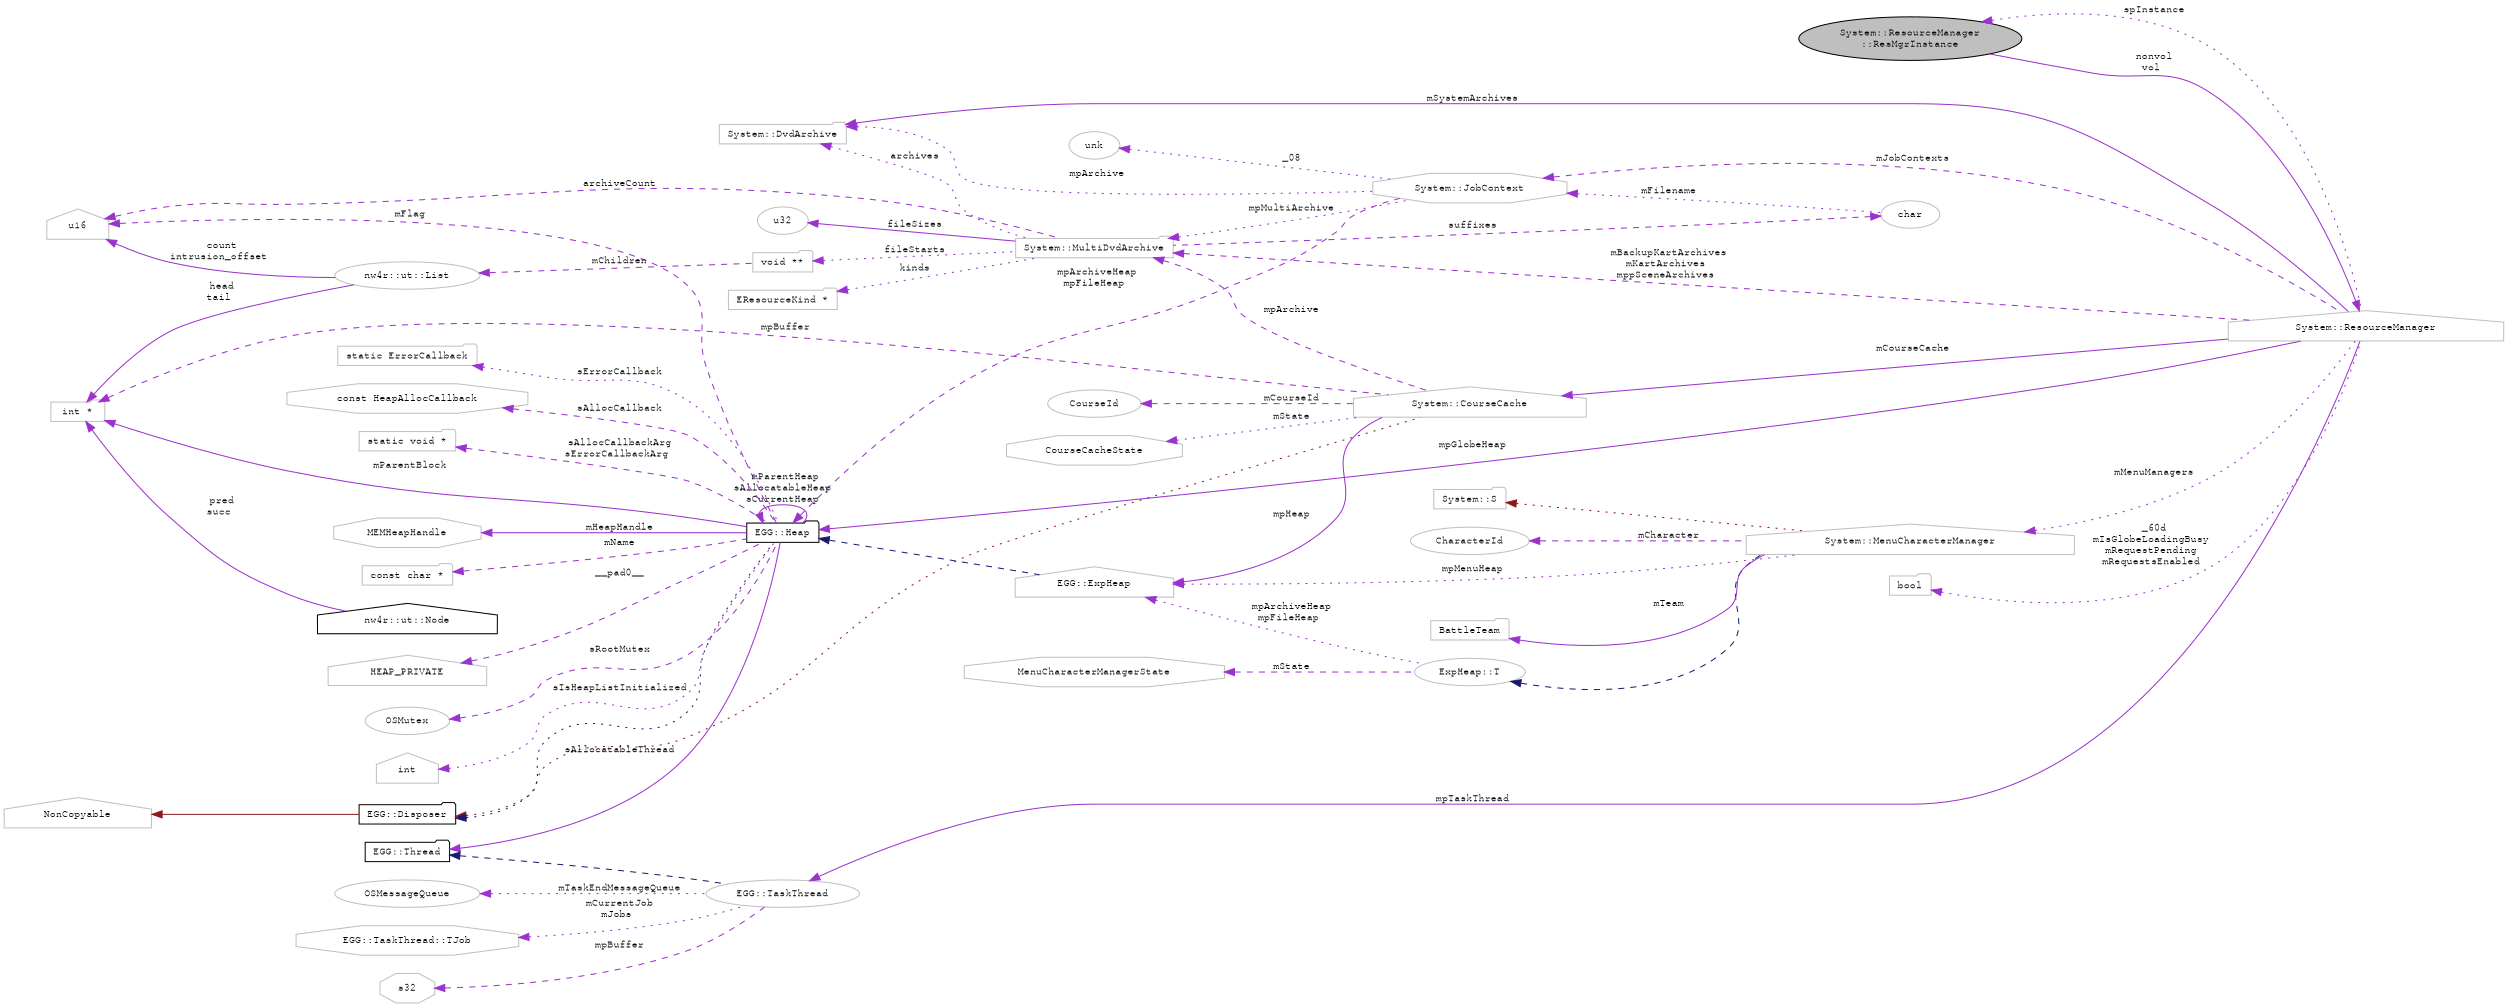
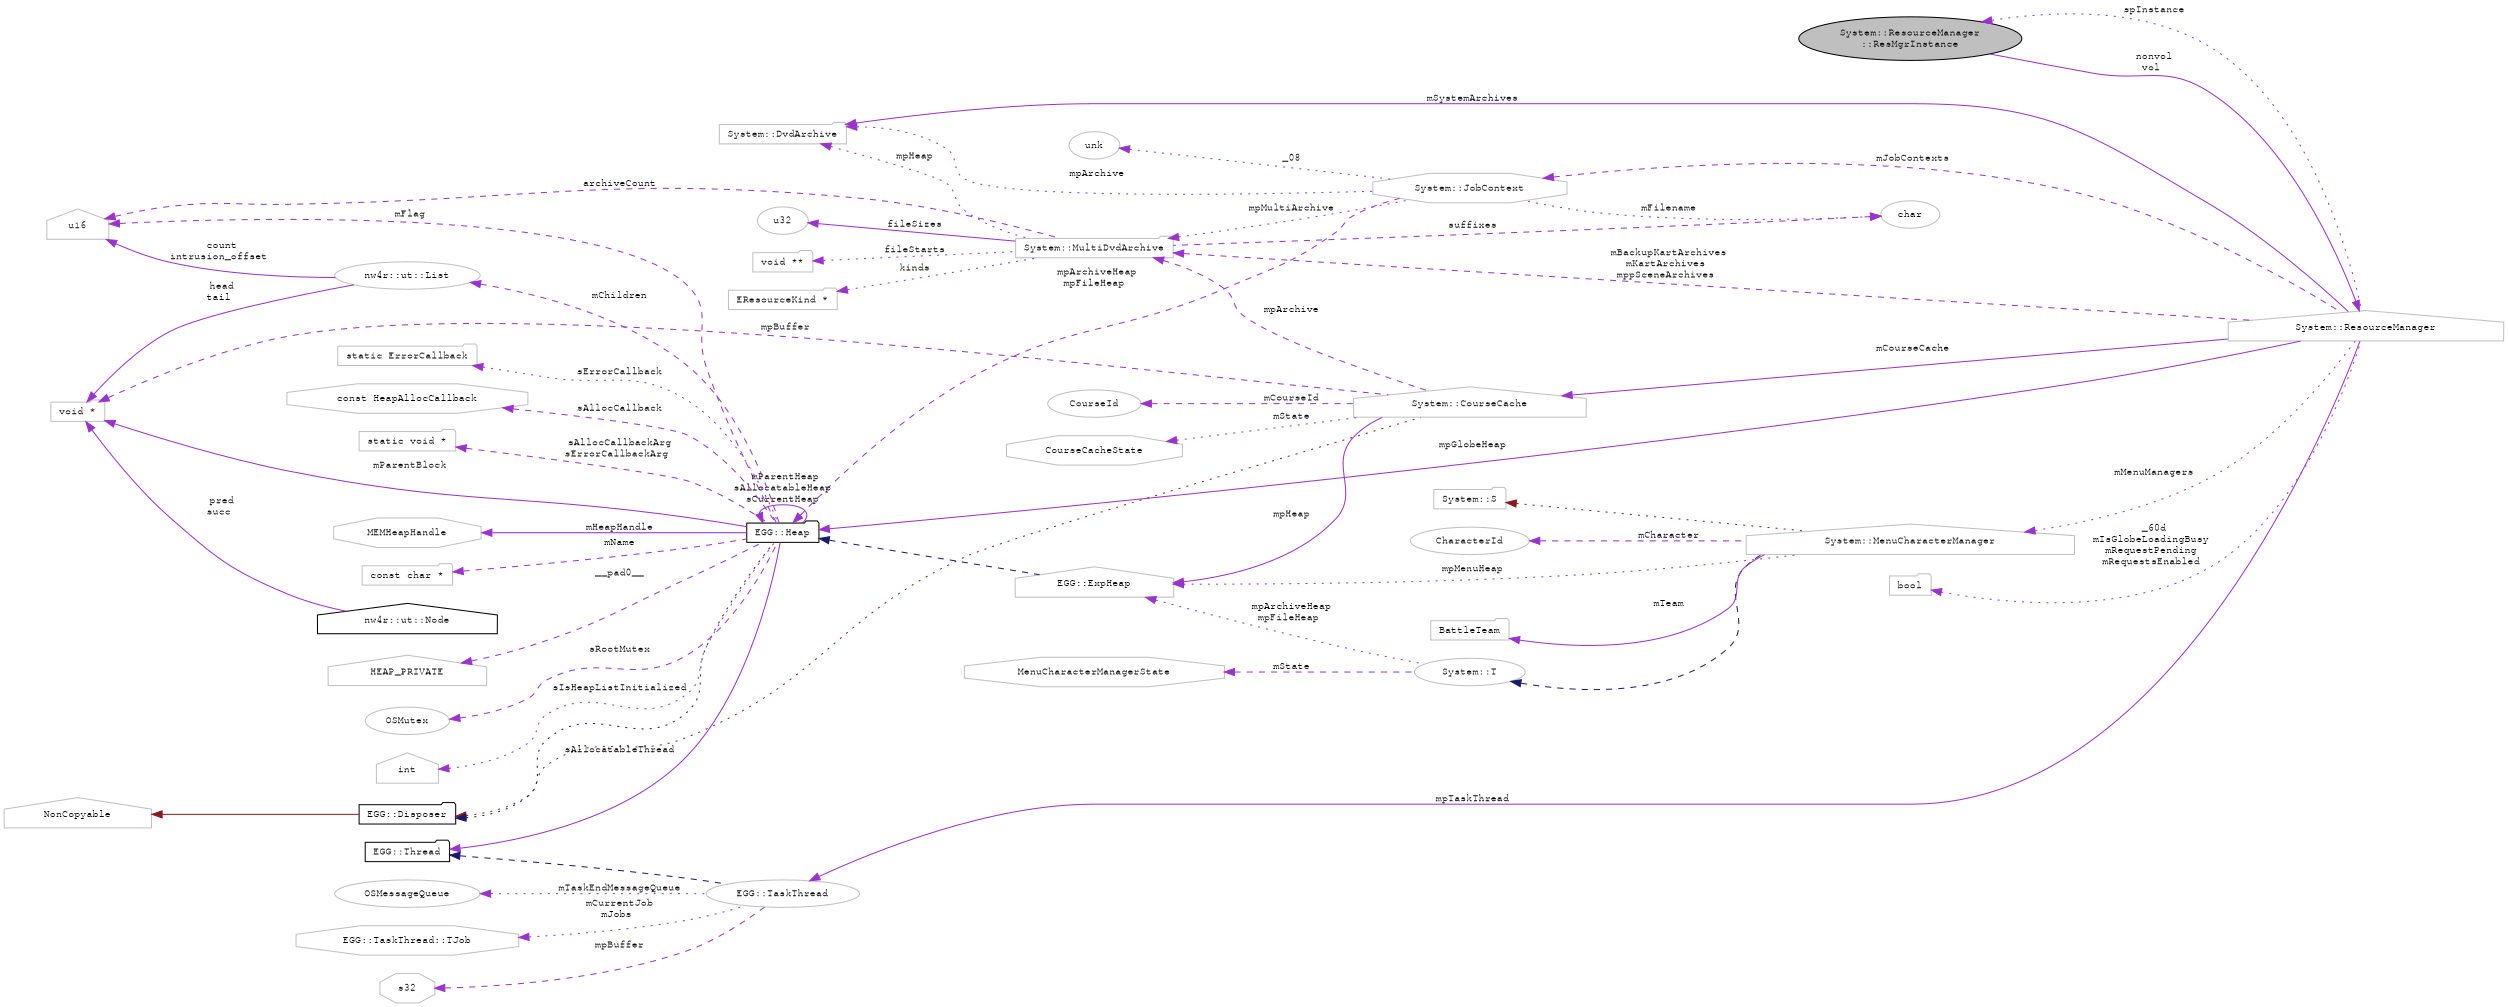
(912, 156) -> (912, 156)
(1729, 202) -> (1697, 219)
(621, 268) -> (671, 354)
(78, 412) -> (78, 412)
(1470, 672) -> (1470, 672)
